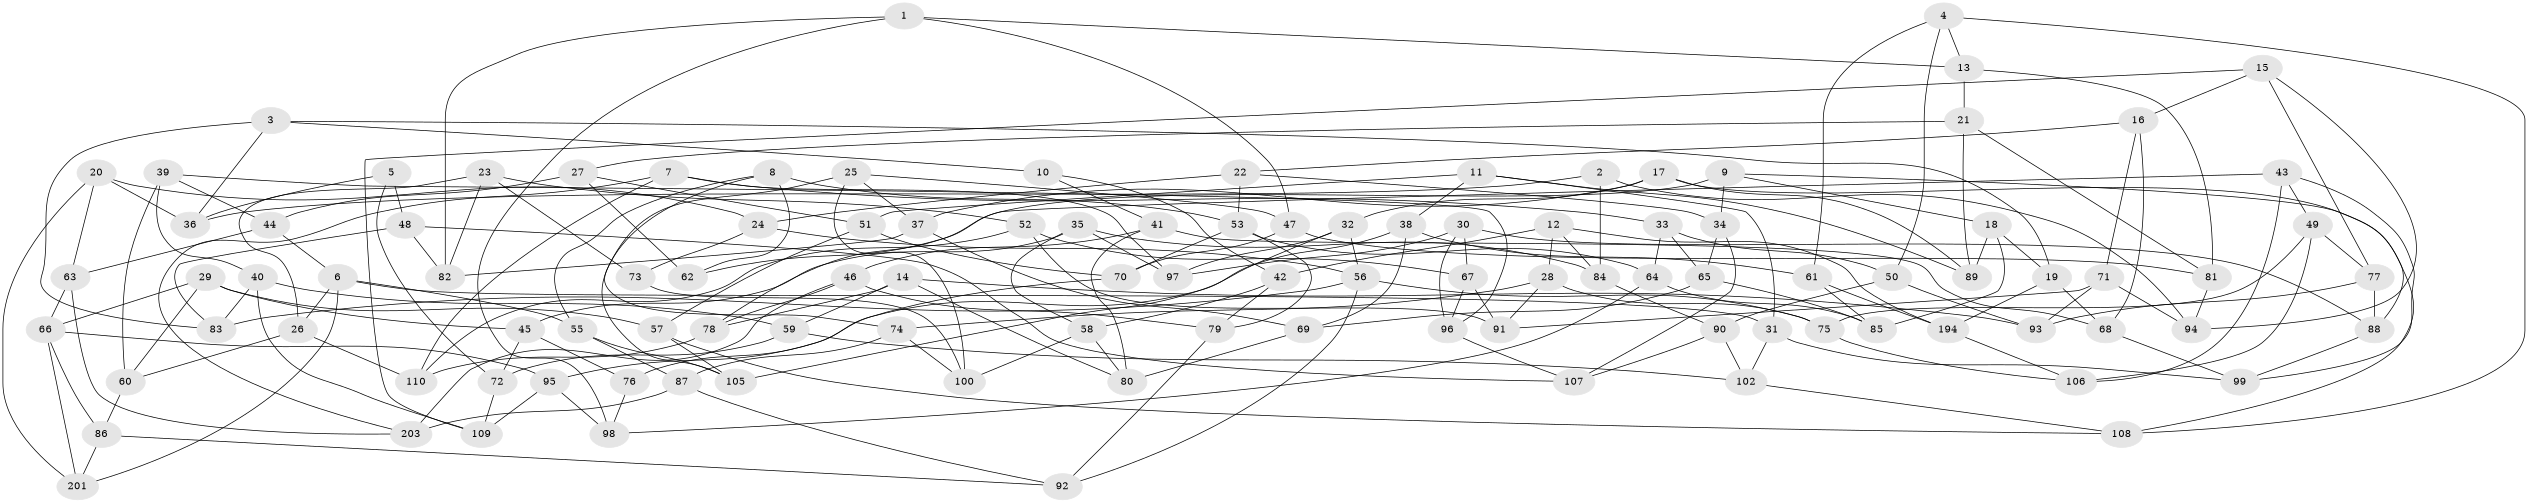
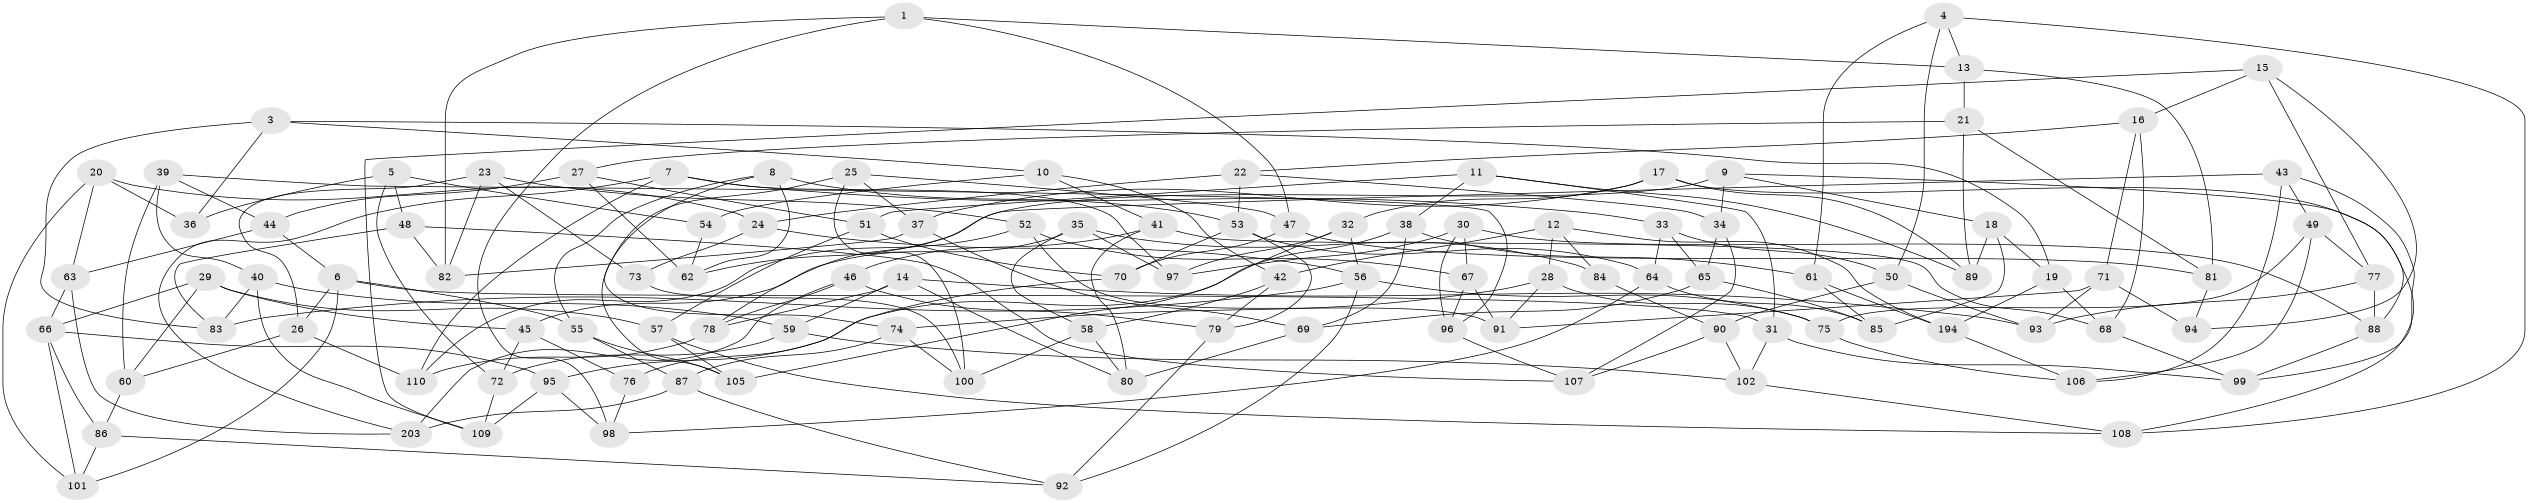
(1600, 173) -> none
none -> (706, 225)
(78, 487) -> (78, 487)
